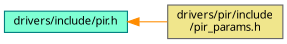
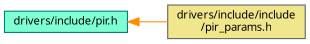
(225, 22) -> (236, 22)
